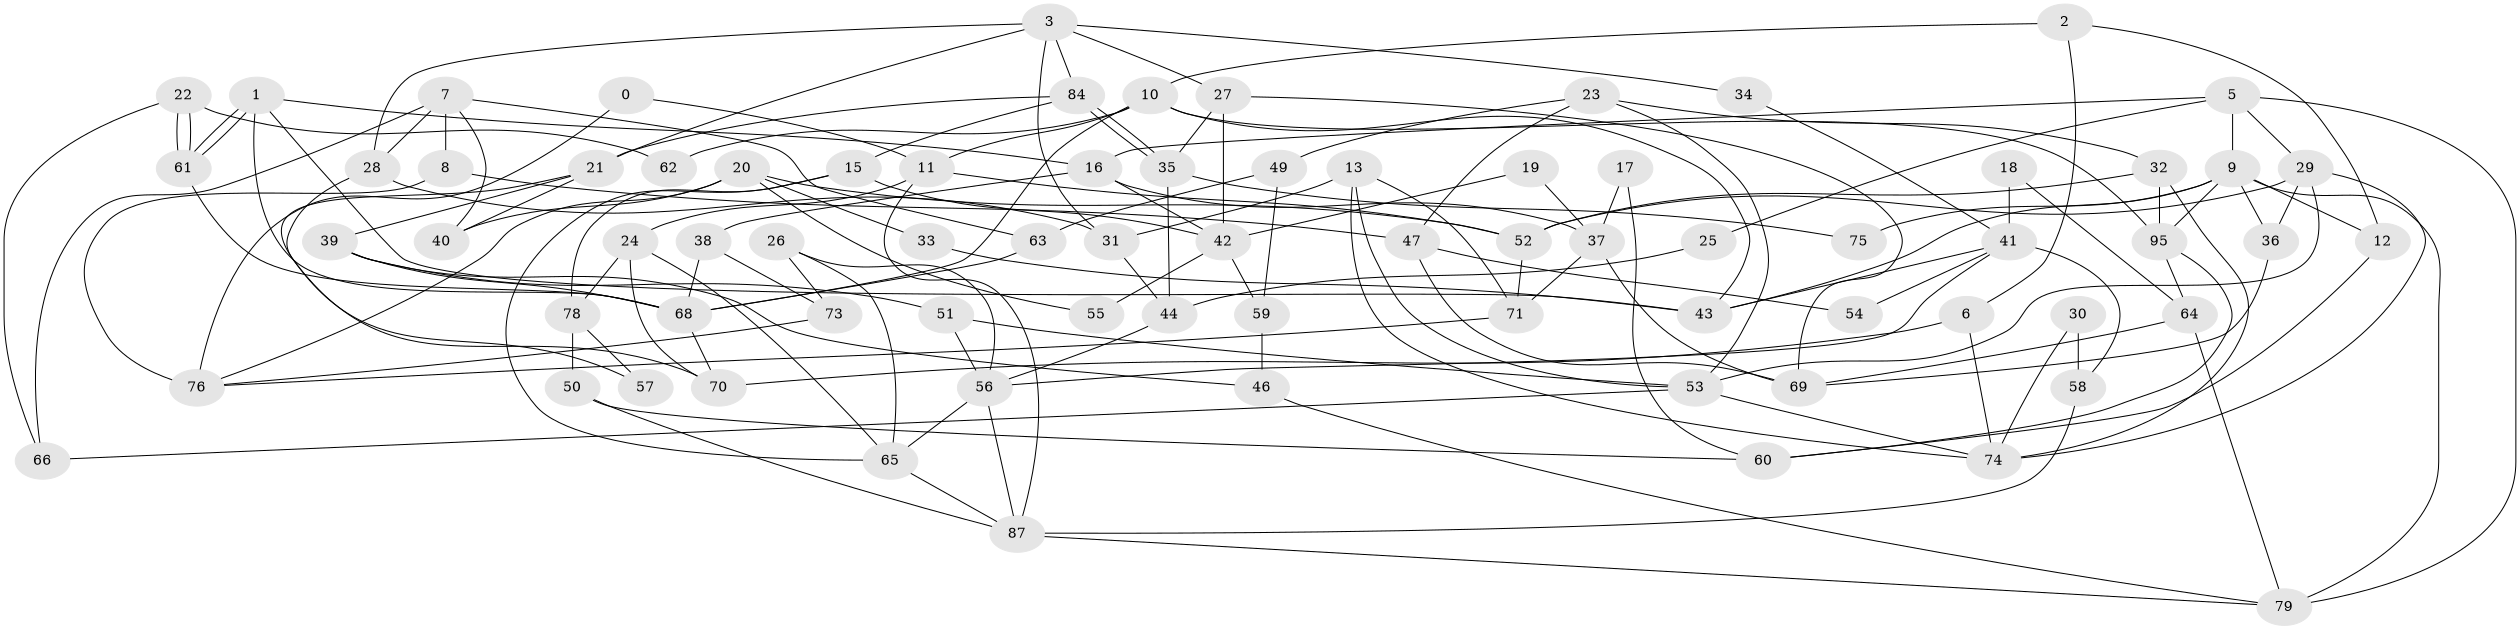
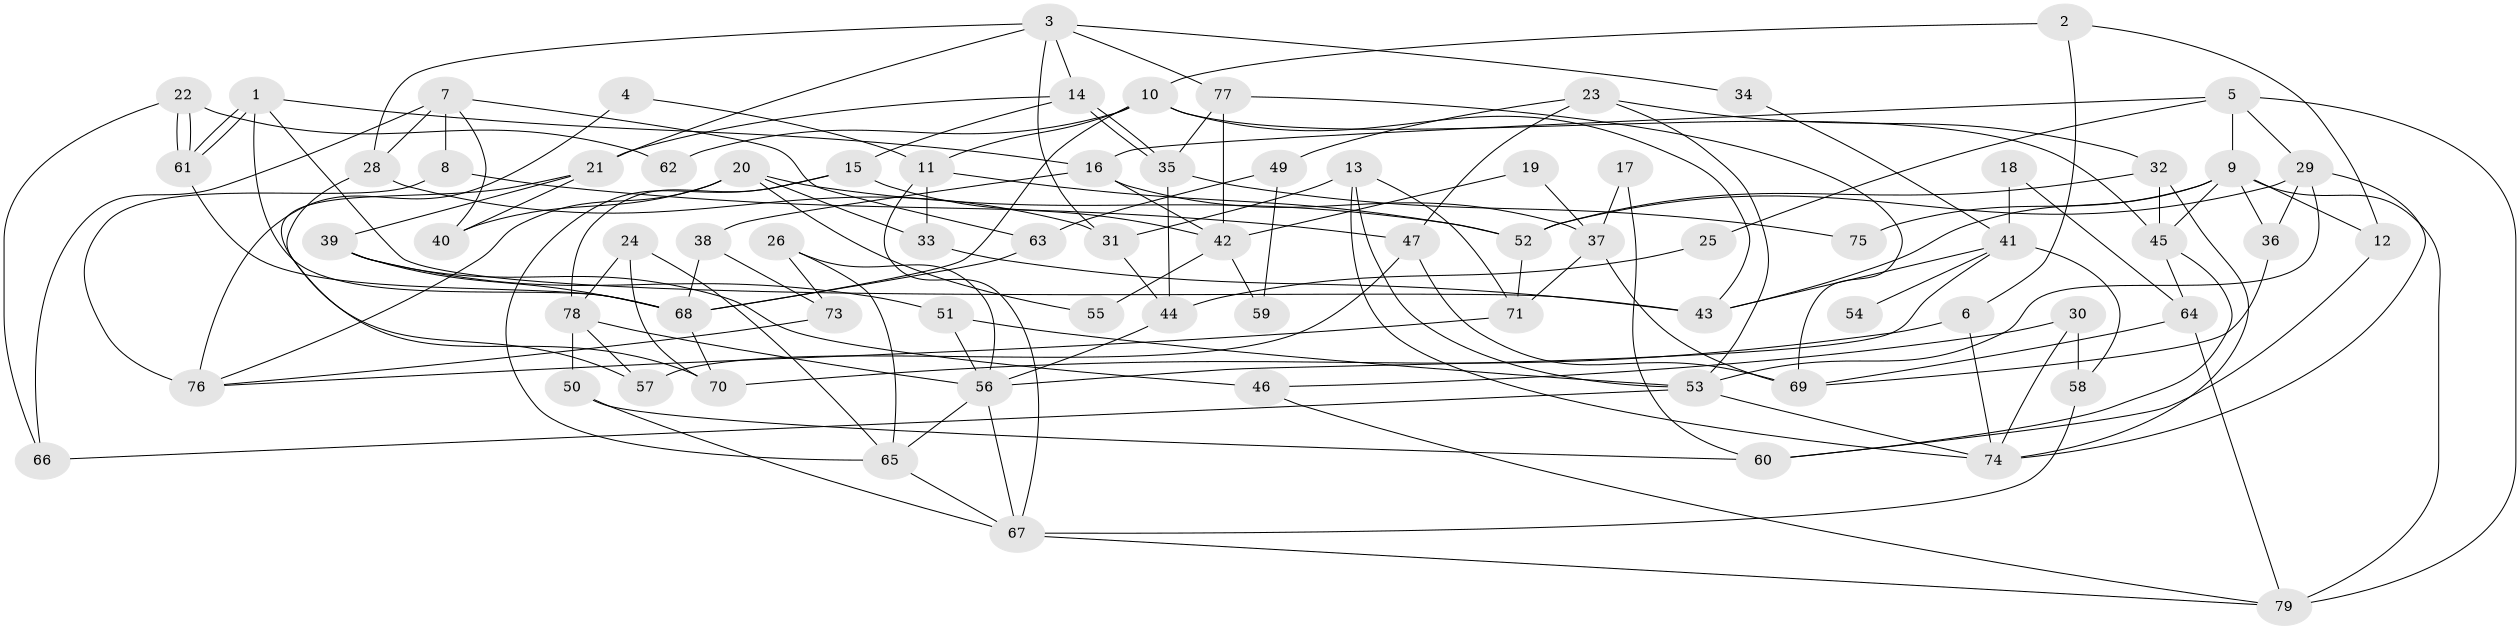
(626, 95) -> (626, 95)
(1077, 95) -> (1077, 95)
(1223, 95) -> (1223, 95)
(779, 205) -> (927, 205)
(2159, 242) -> (2159, 242)
(1642, 283) -> (1046, 357)
(1262, 348) -> (1654, 369)
none -> (759, 353)
(1017, 534) -> (1017, 534)
